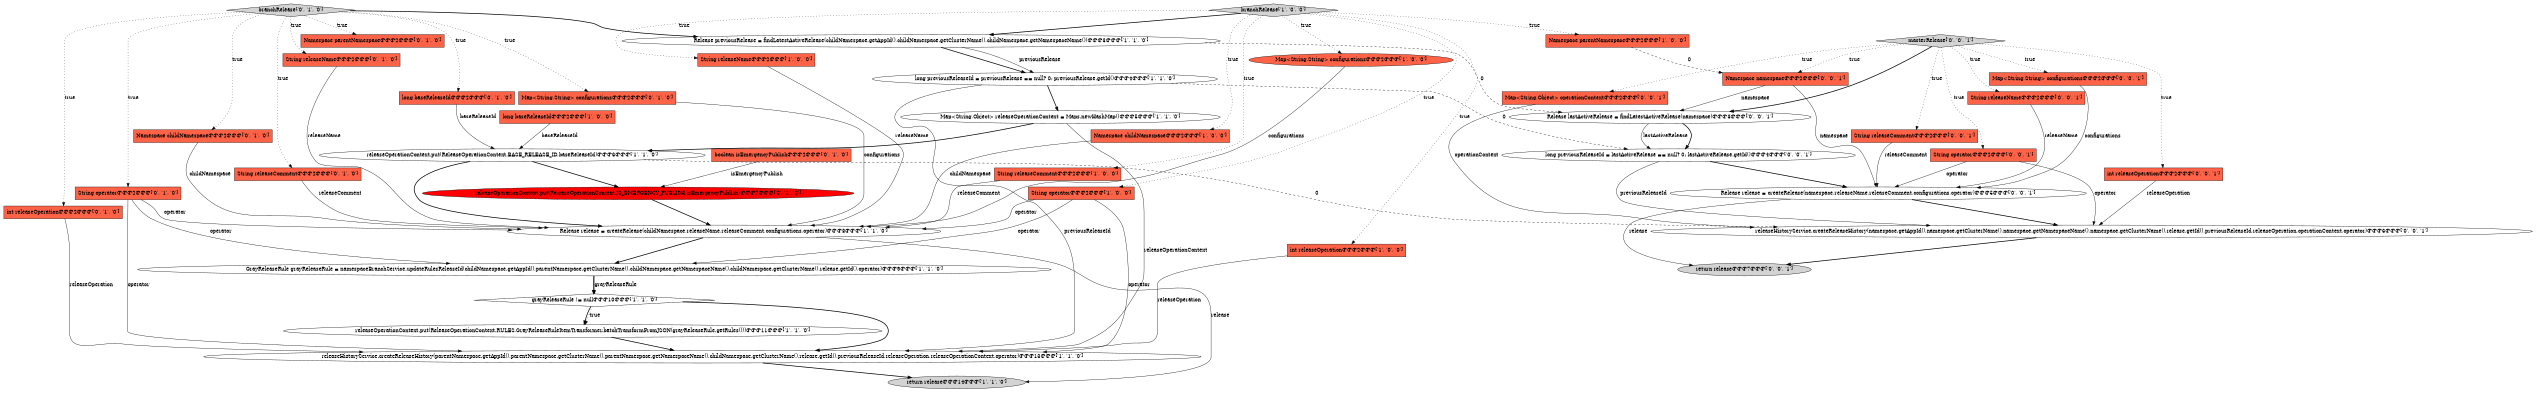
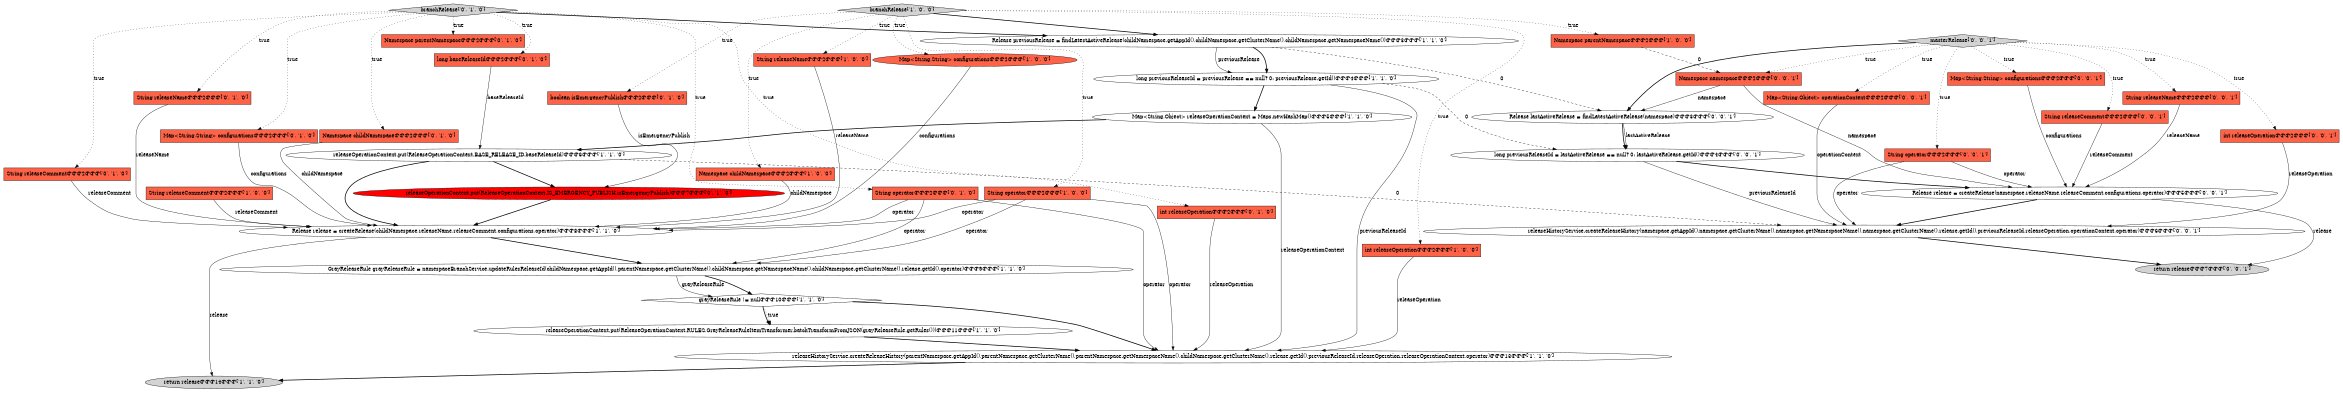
(557, 117) -> none
(1243, 138) -> (735, 28)
